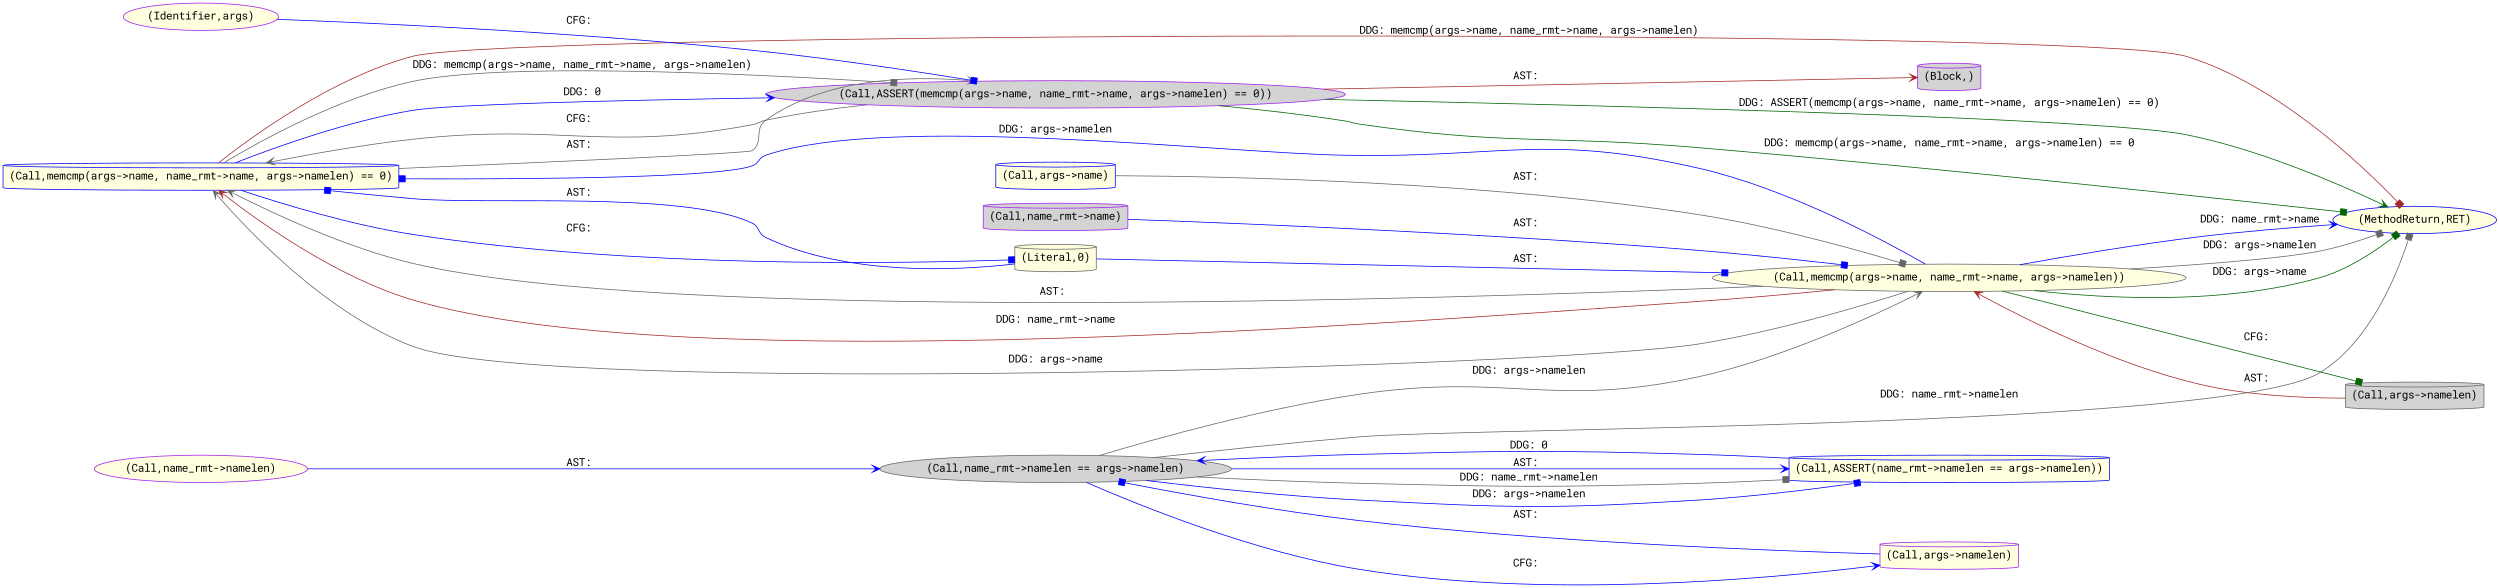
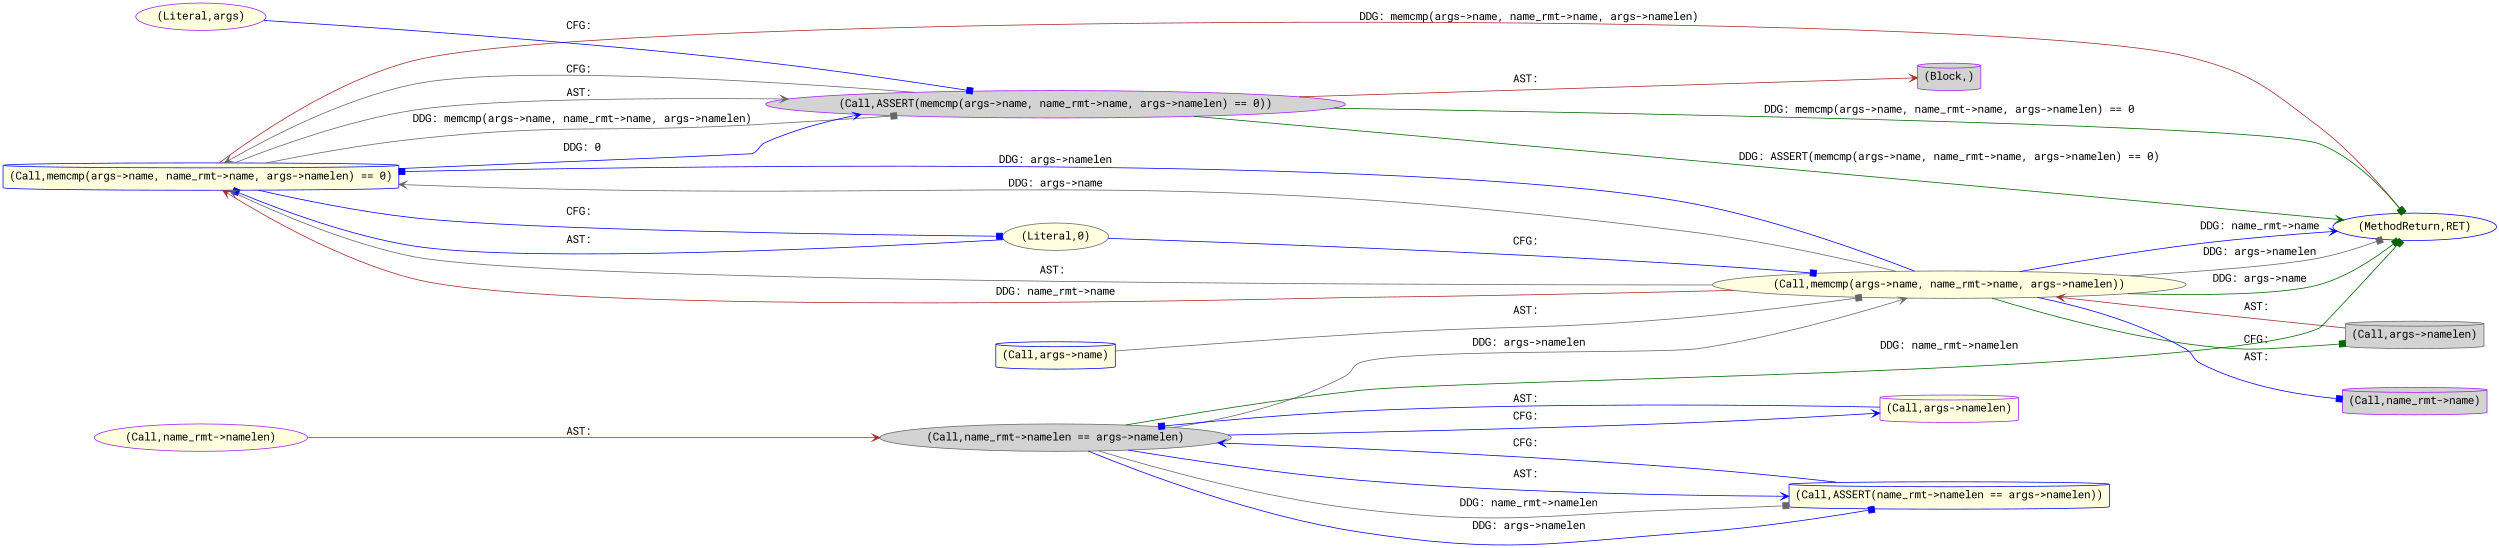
(201, 17) -> (201, 17)
(1484, 236) -> (2192, 355)
(1056, 258) -> (1056, 237)
(1529, 259) -> (1529, 242)
(1819, 423) -> (1779, 374)
(1529, 446) -> (1529, 443)
(590, 469) -> (590, 438)
